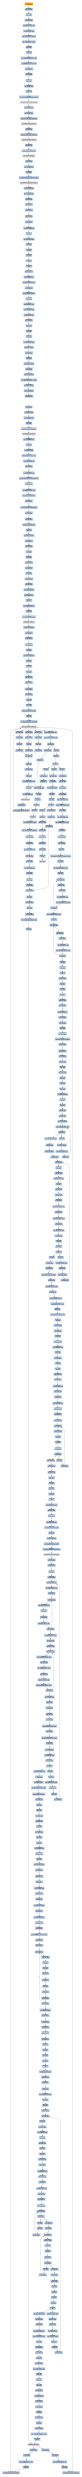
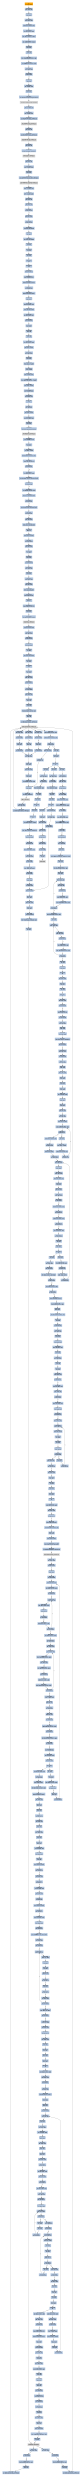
none -> (29, 402)
